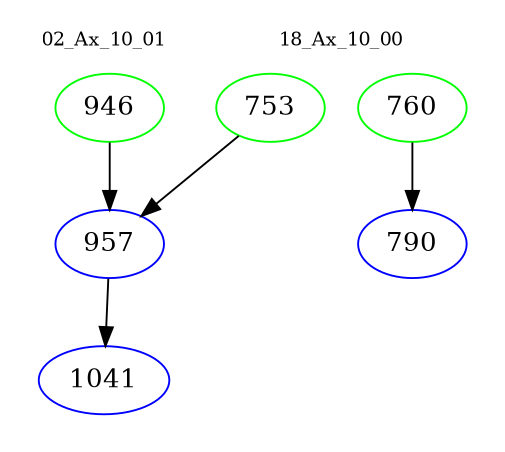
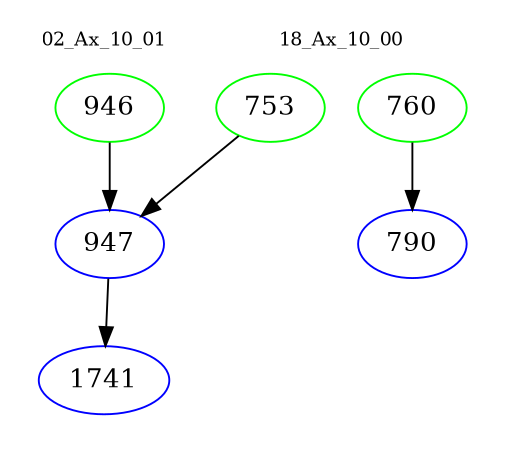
(110, 244) -> (110, 244)
(104, 380) -> (104, 380)
